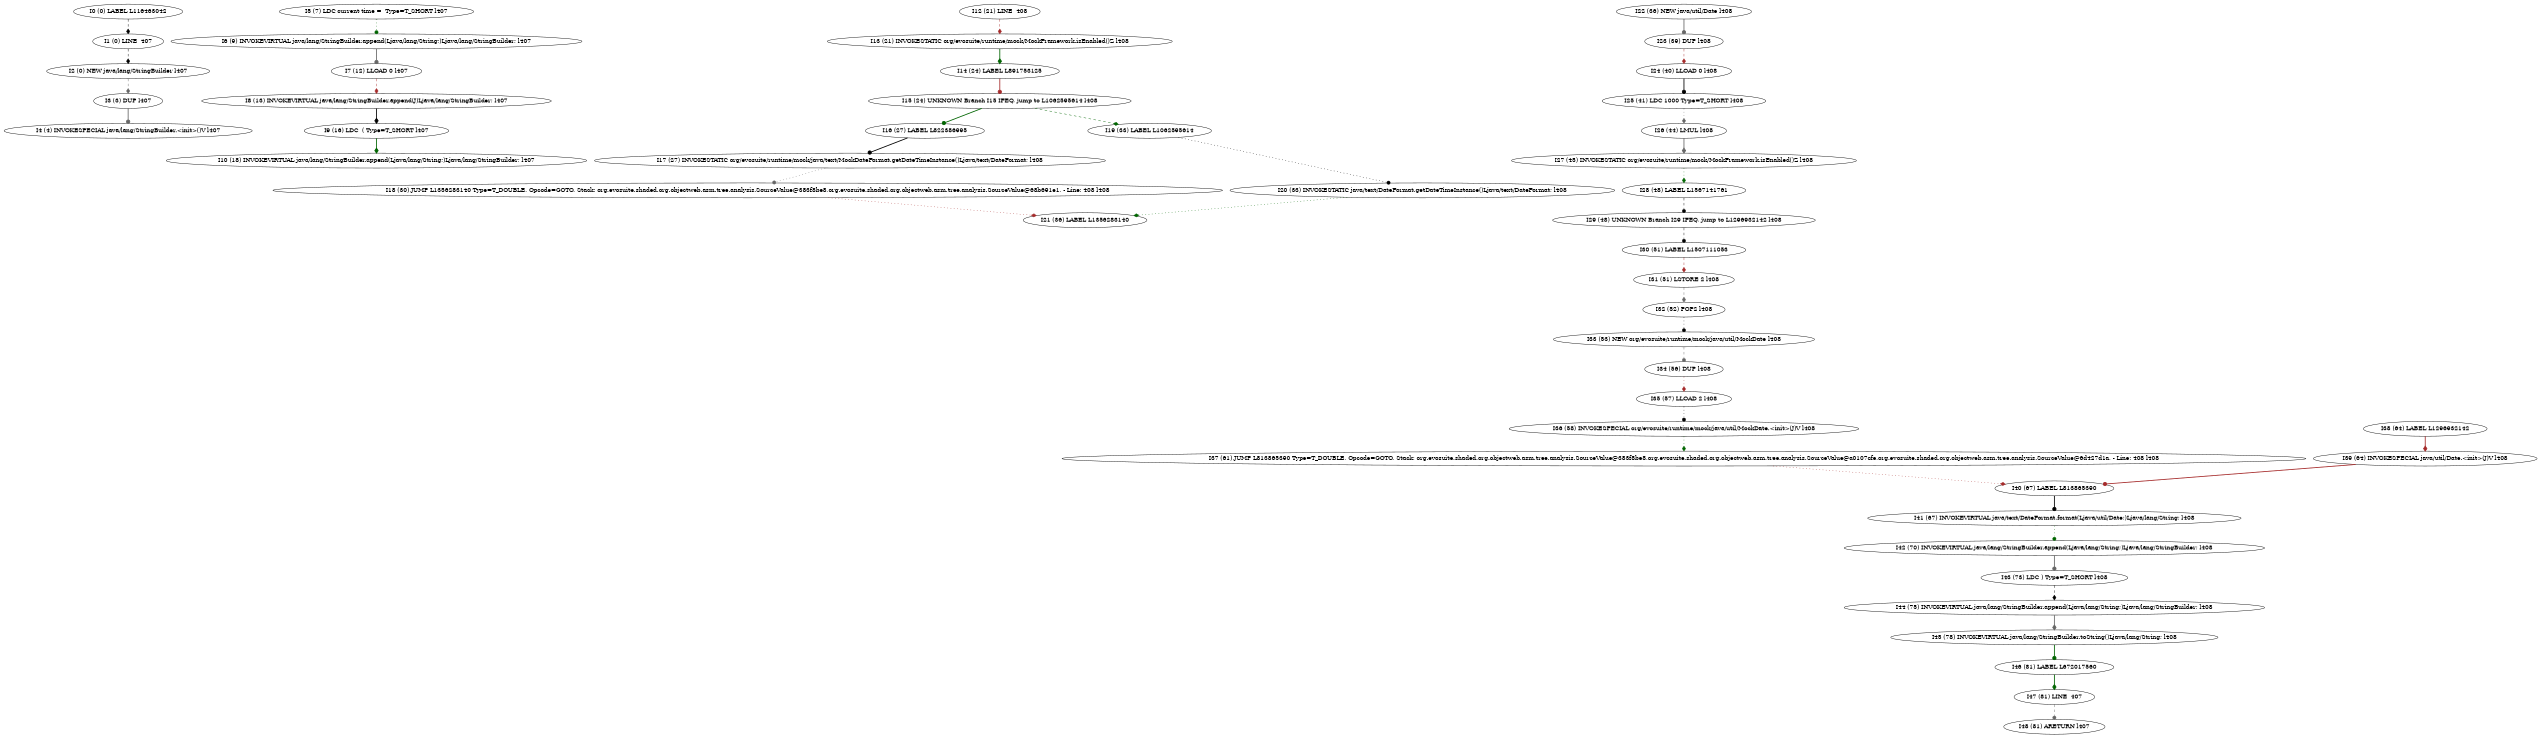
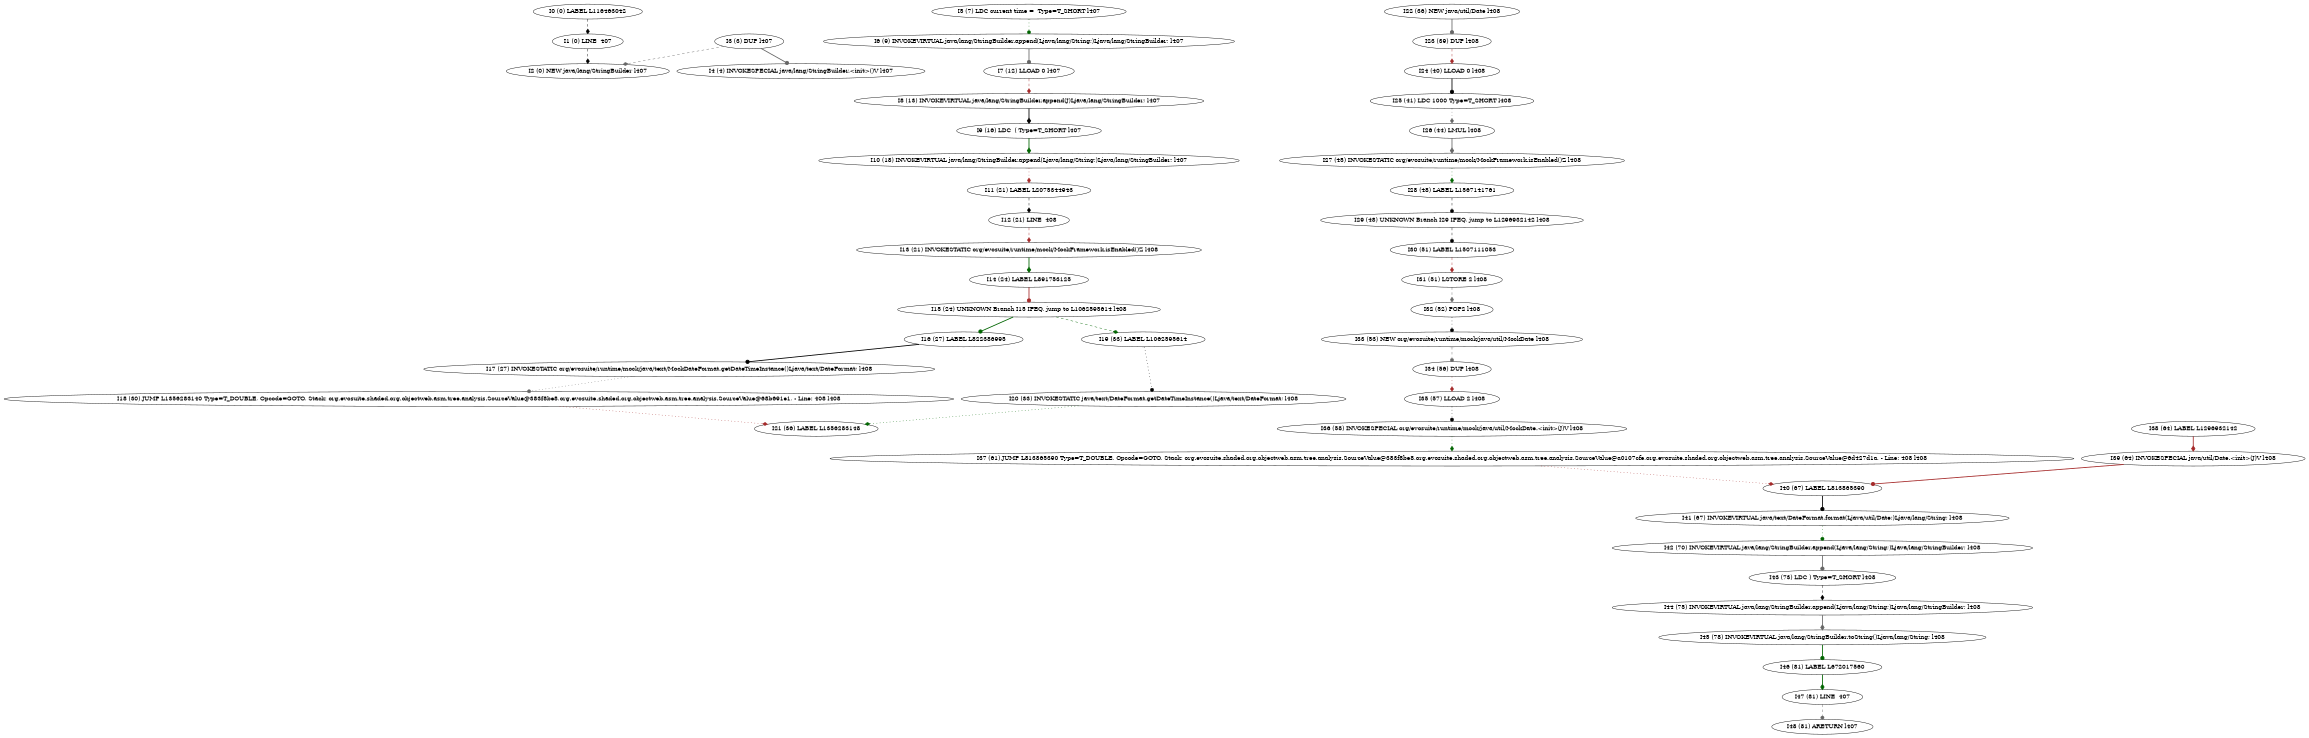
(128, 84) -> (676, 55)
none -> (1029, 190)
(1085, 220) -> (816, 429)
